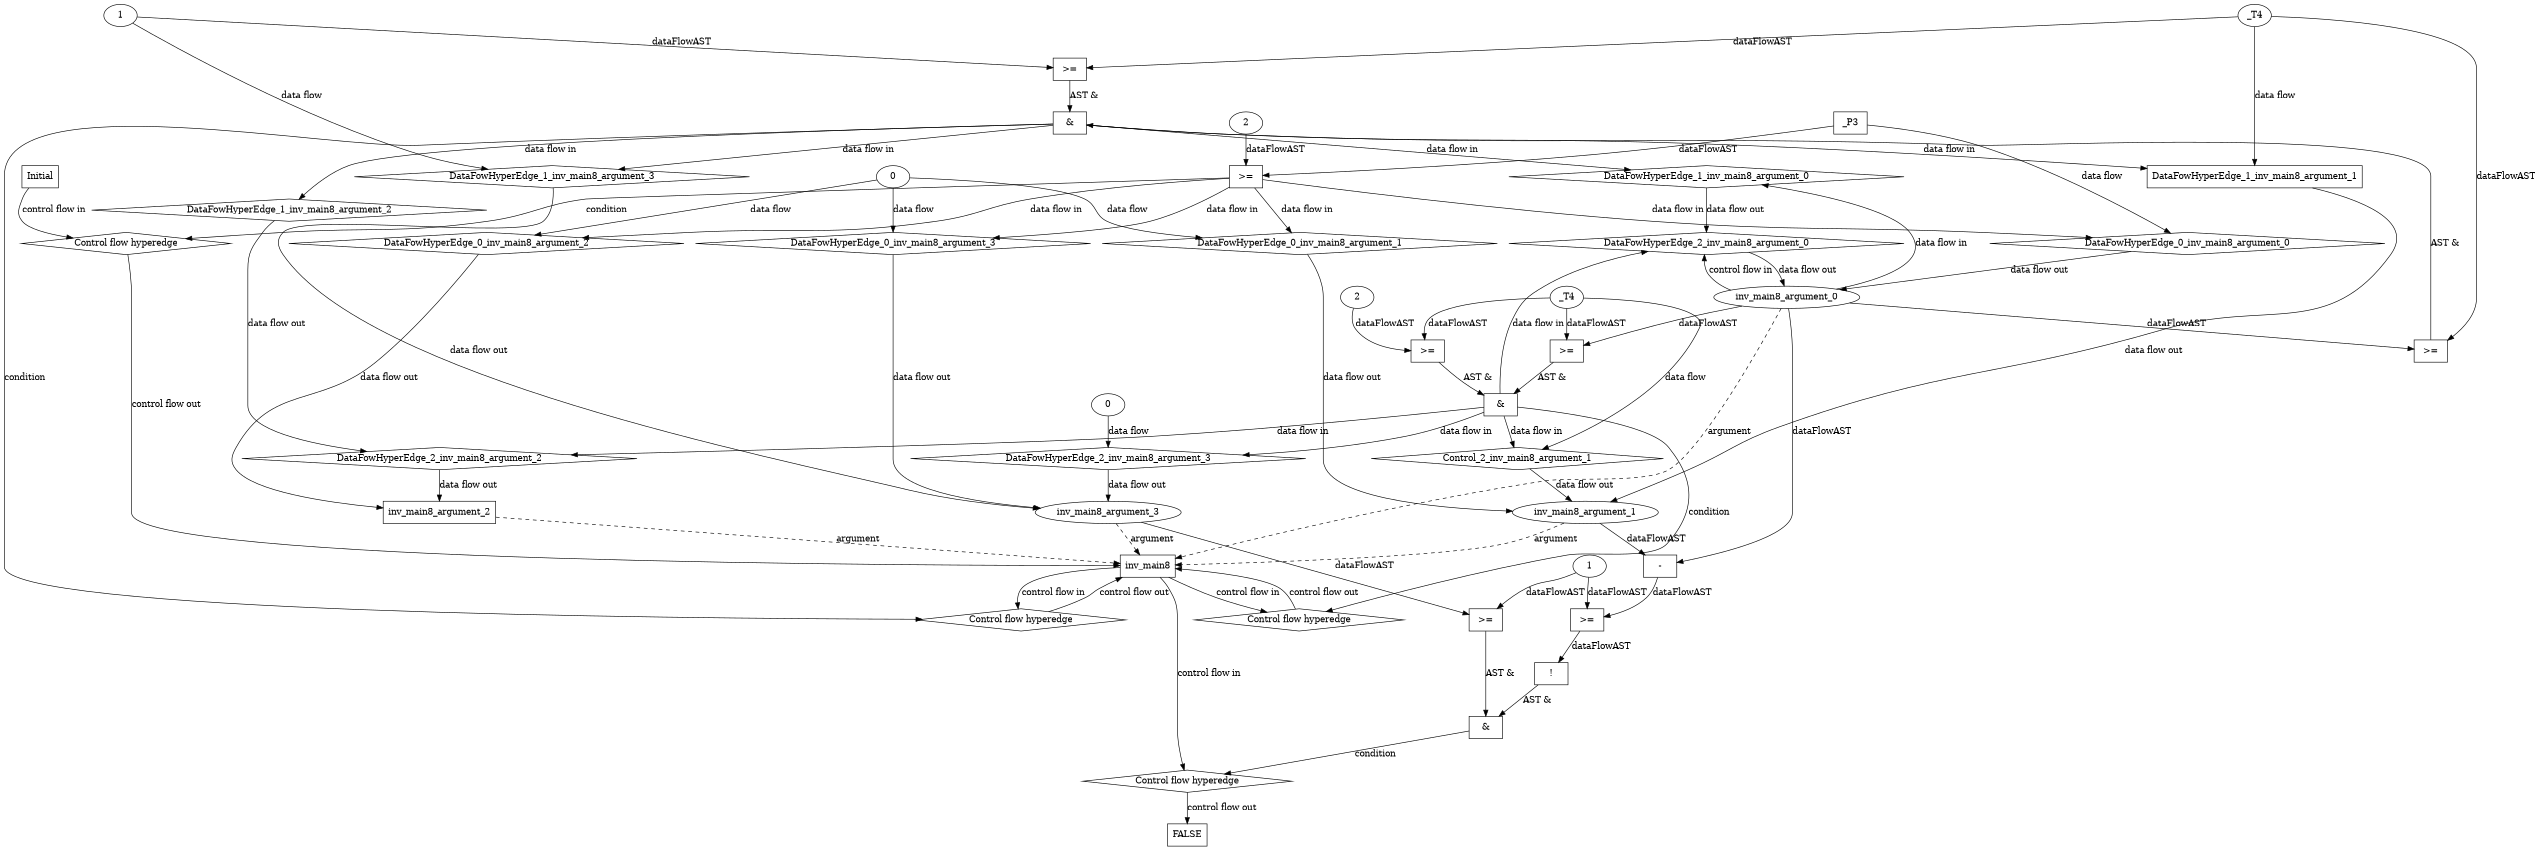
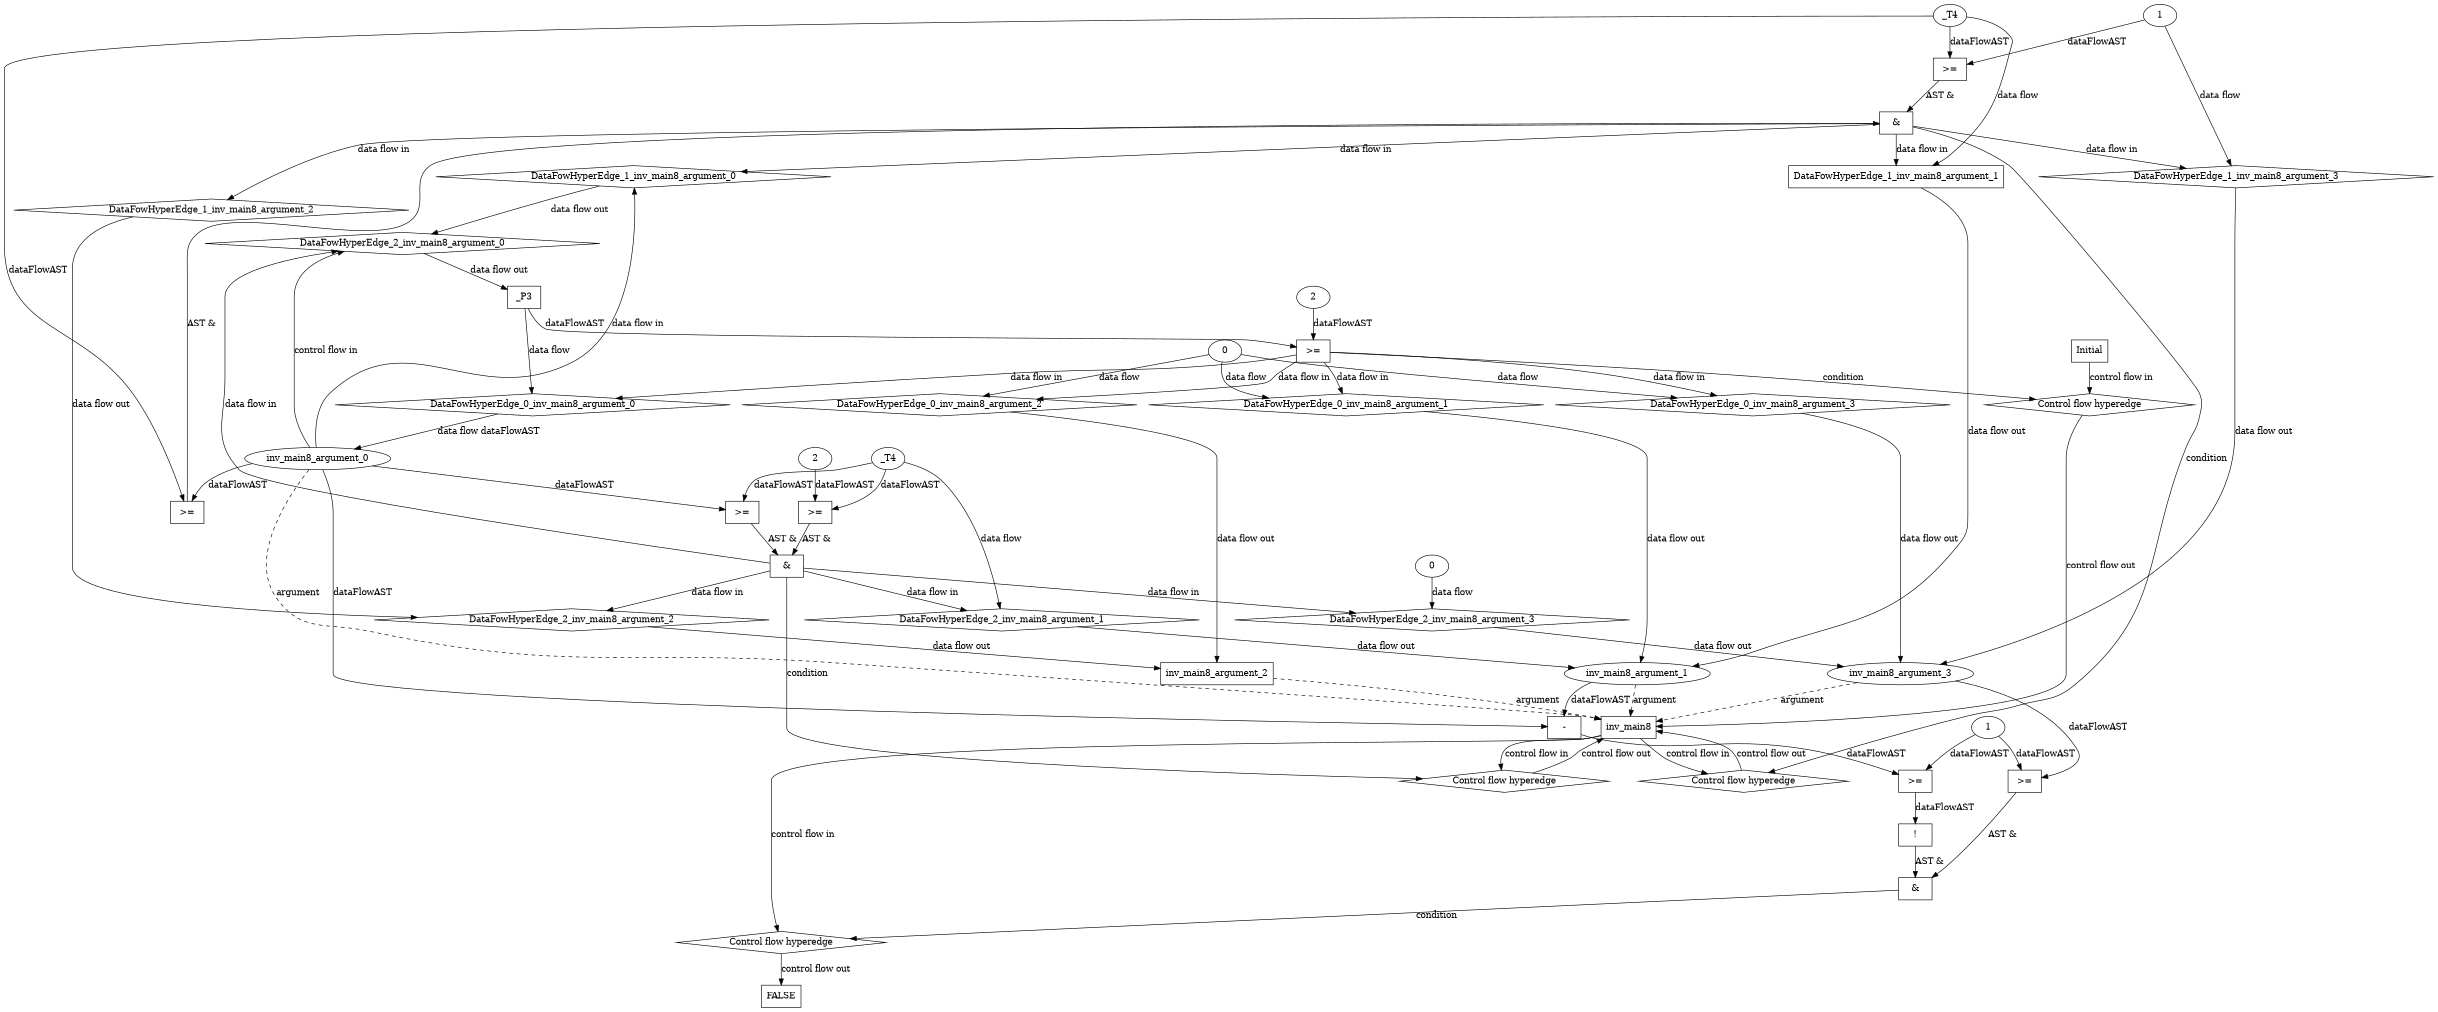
(1769, 263) -> (463, 270)
(2040, 270) -> (489, 432)
(1517, 459) -> (1002, 620)
